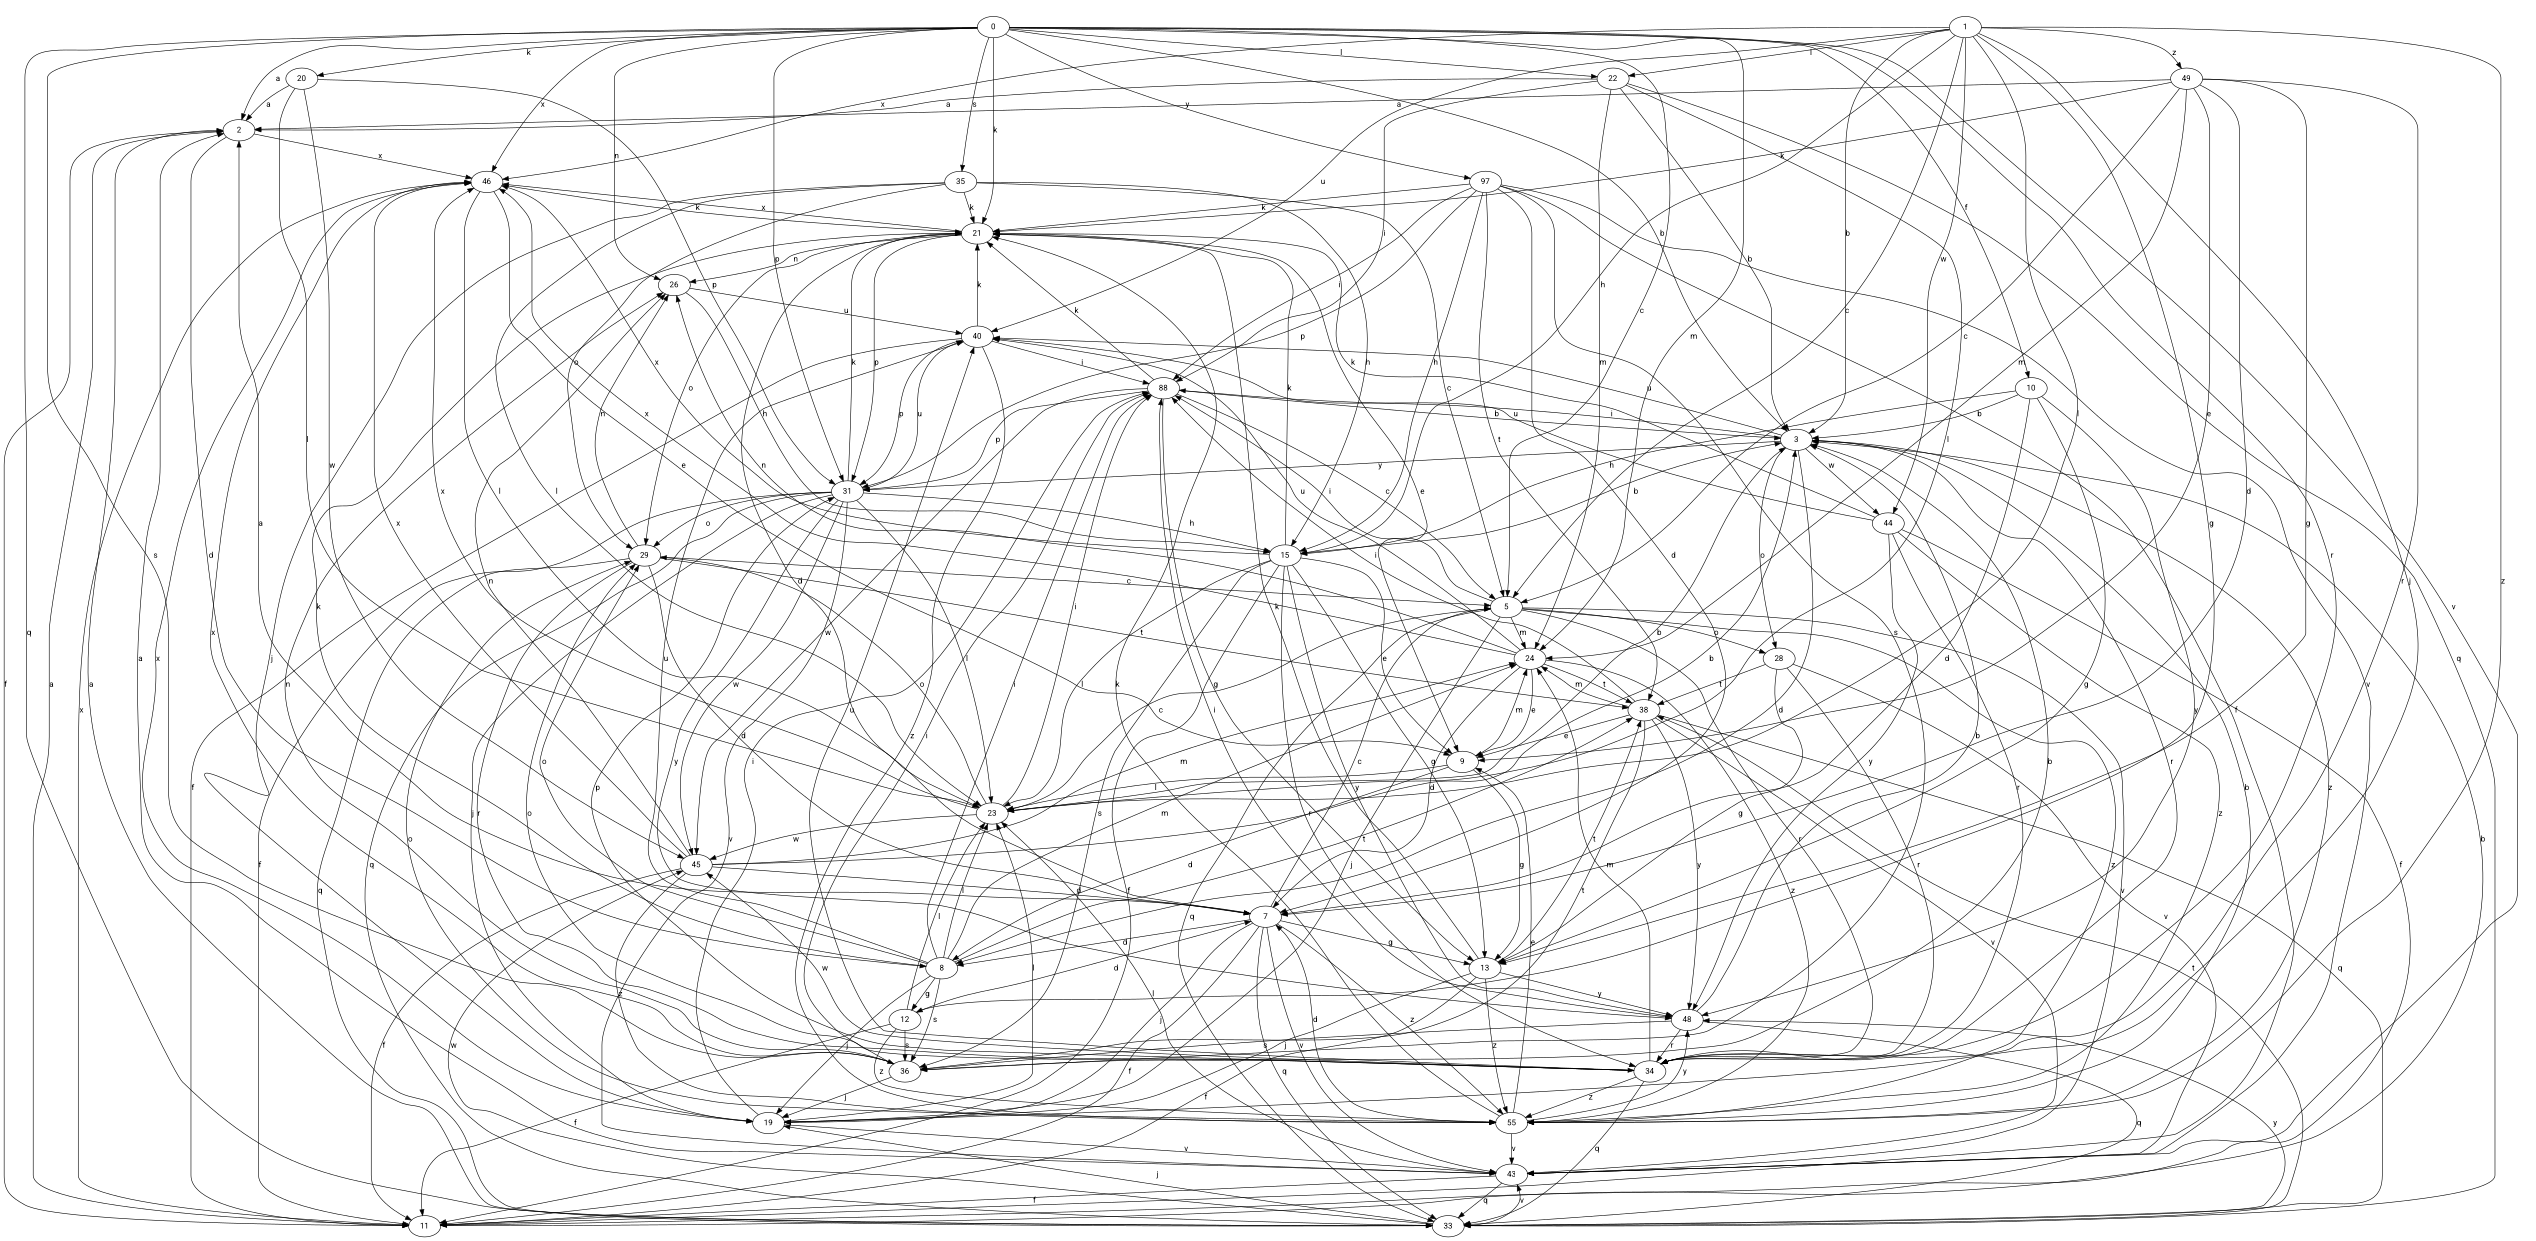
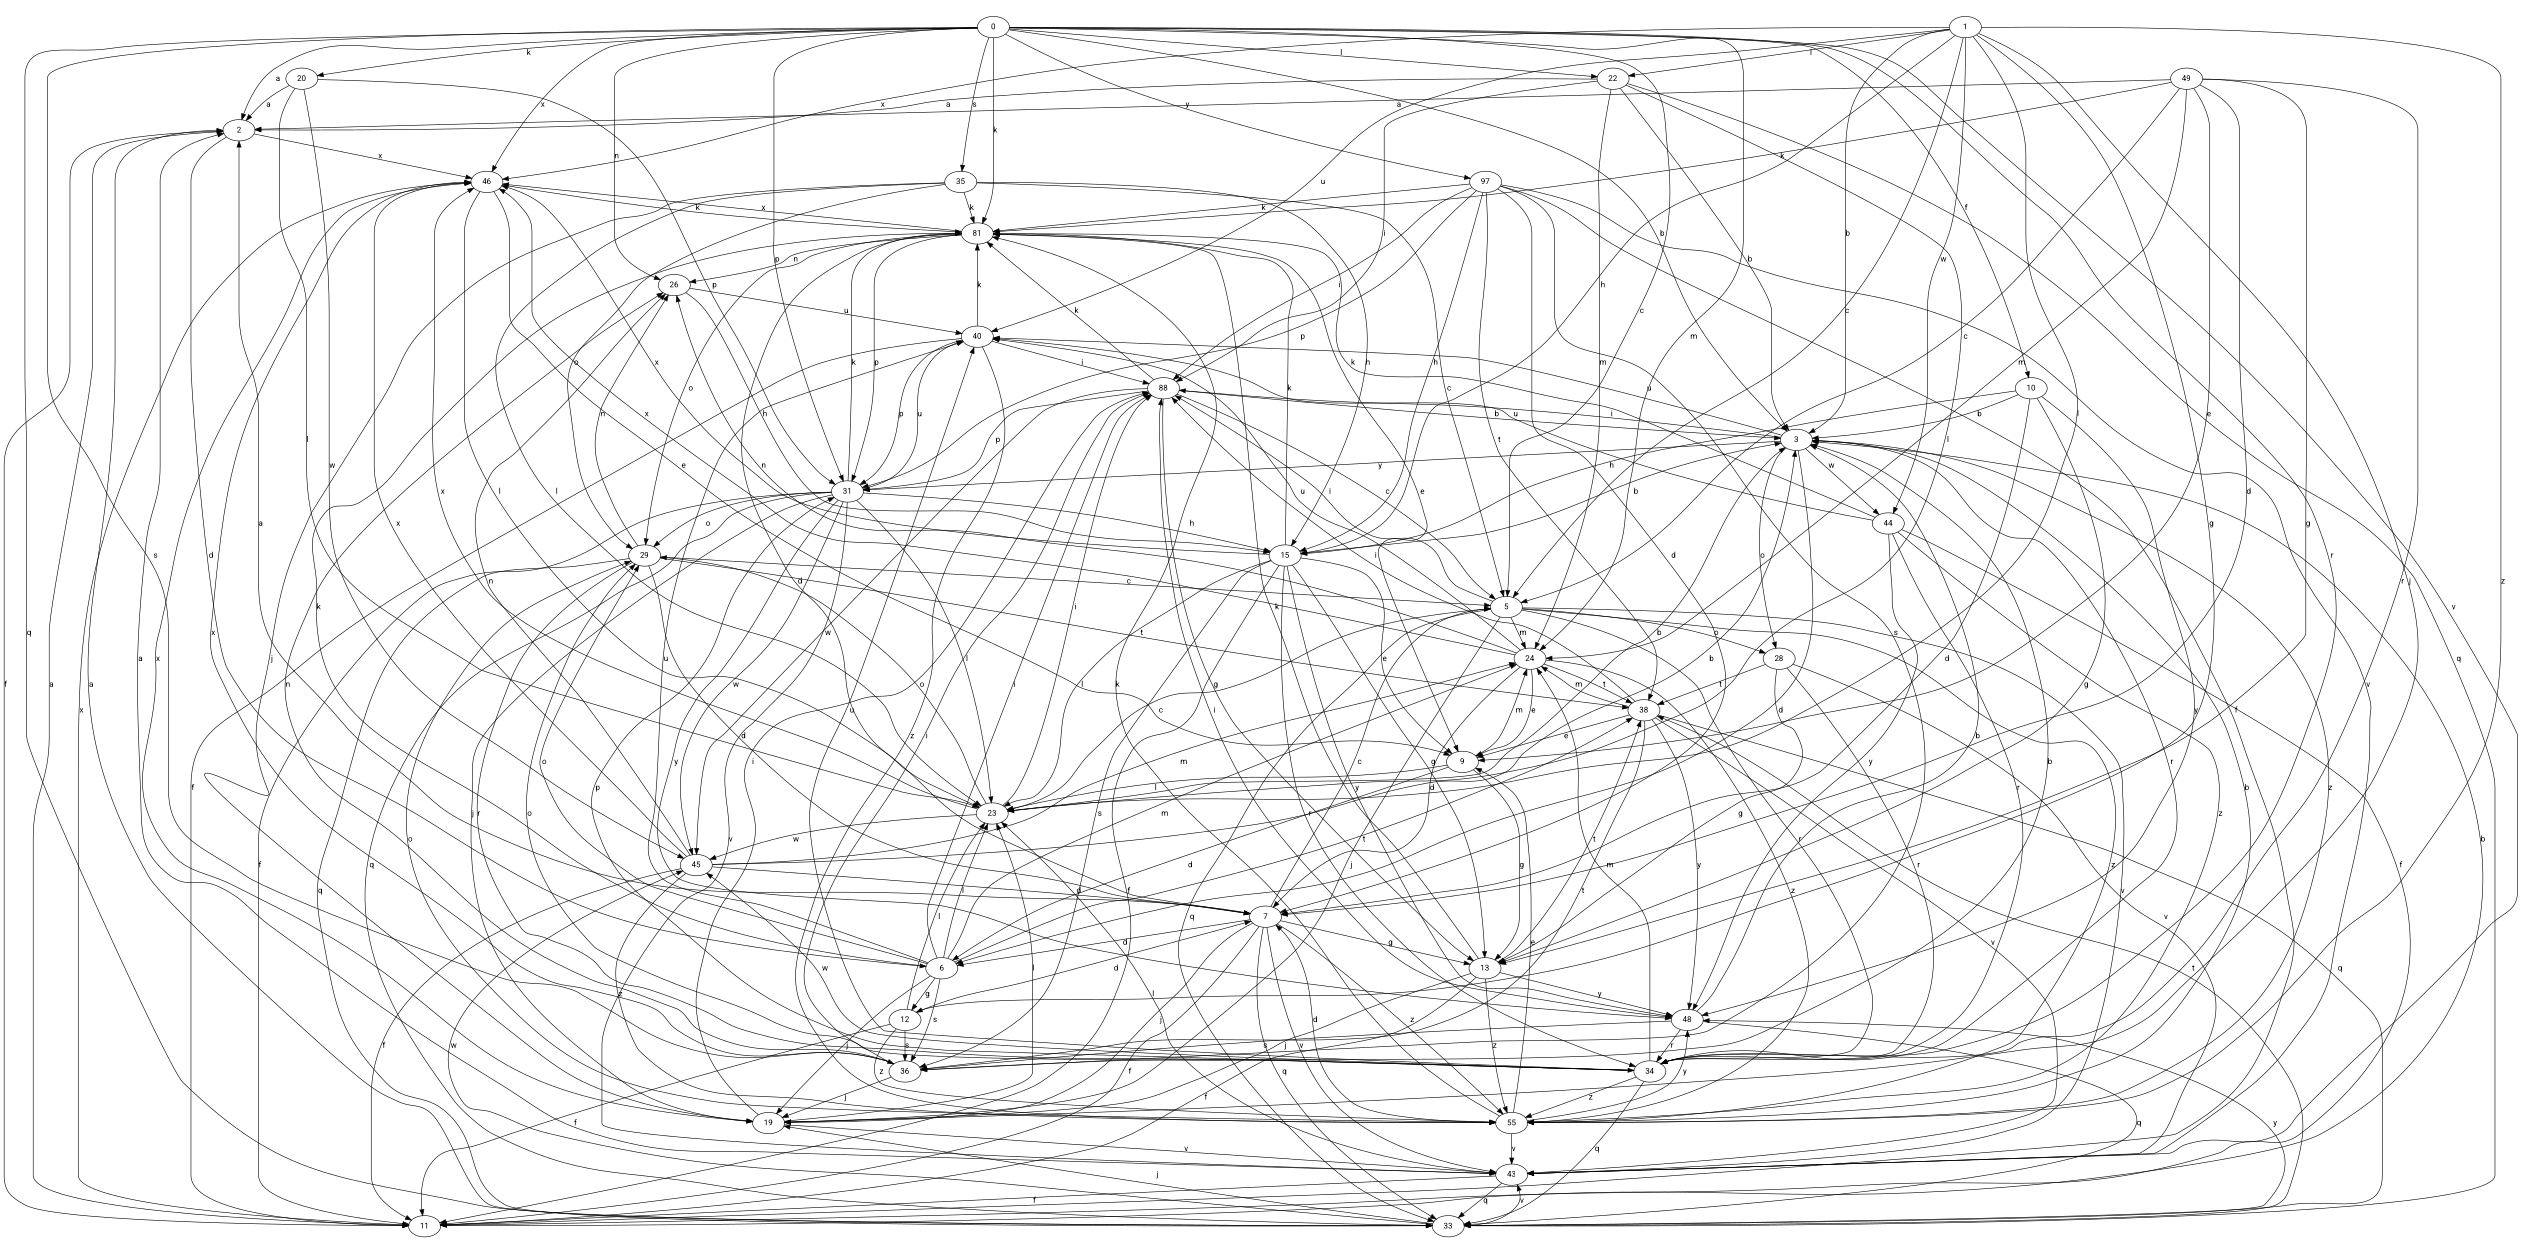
(2084, 33) -> none
(977, 233) -> (977, 233)
(942, 968) -> (942, 968)
